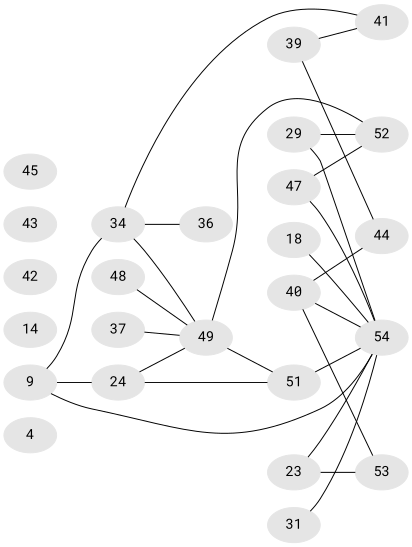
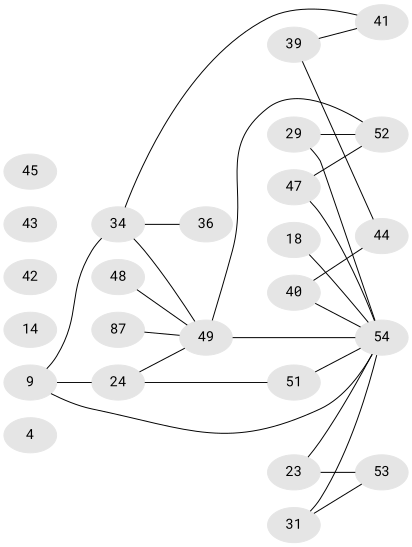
(118, 330) -> (118, 330)
(250, 360) -> (294, 338)
(338, 382) -> (338, 499)
